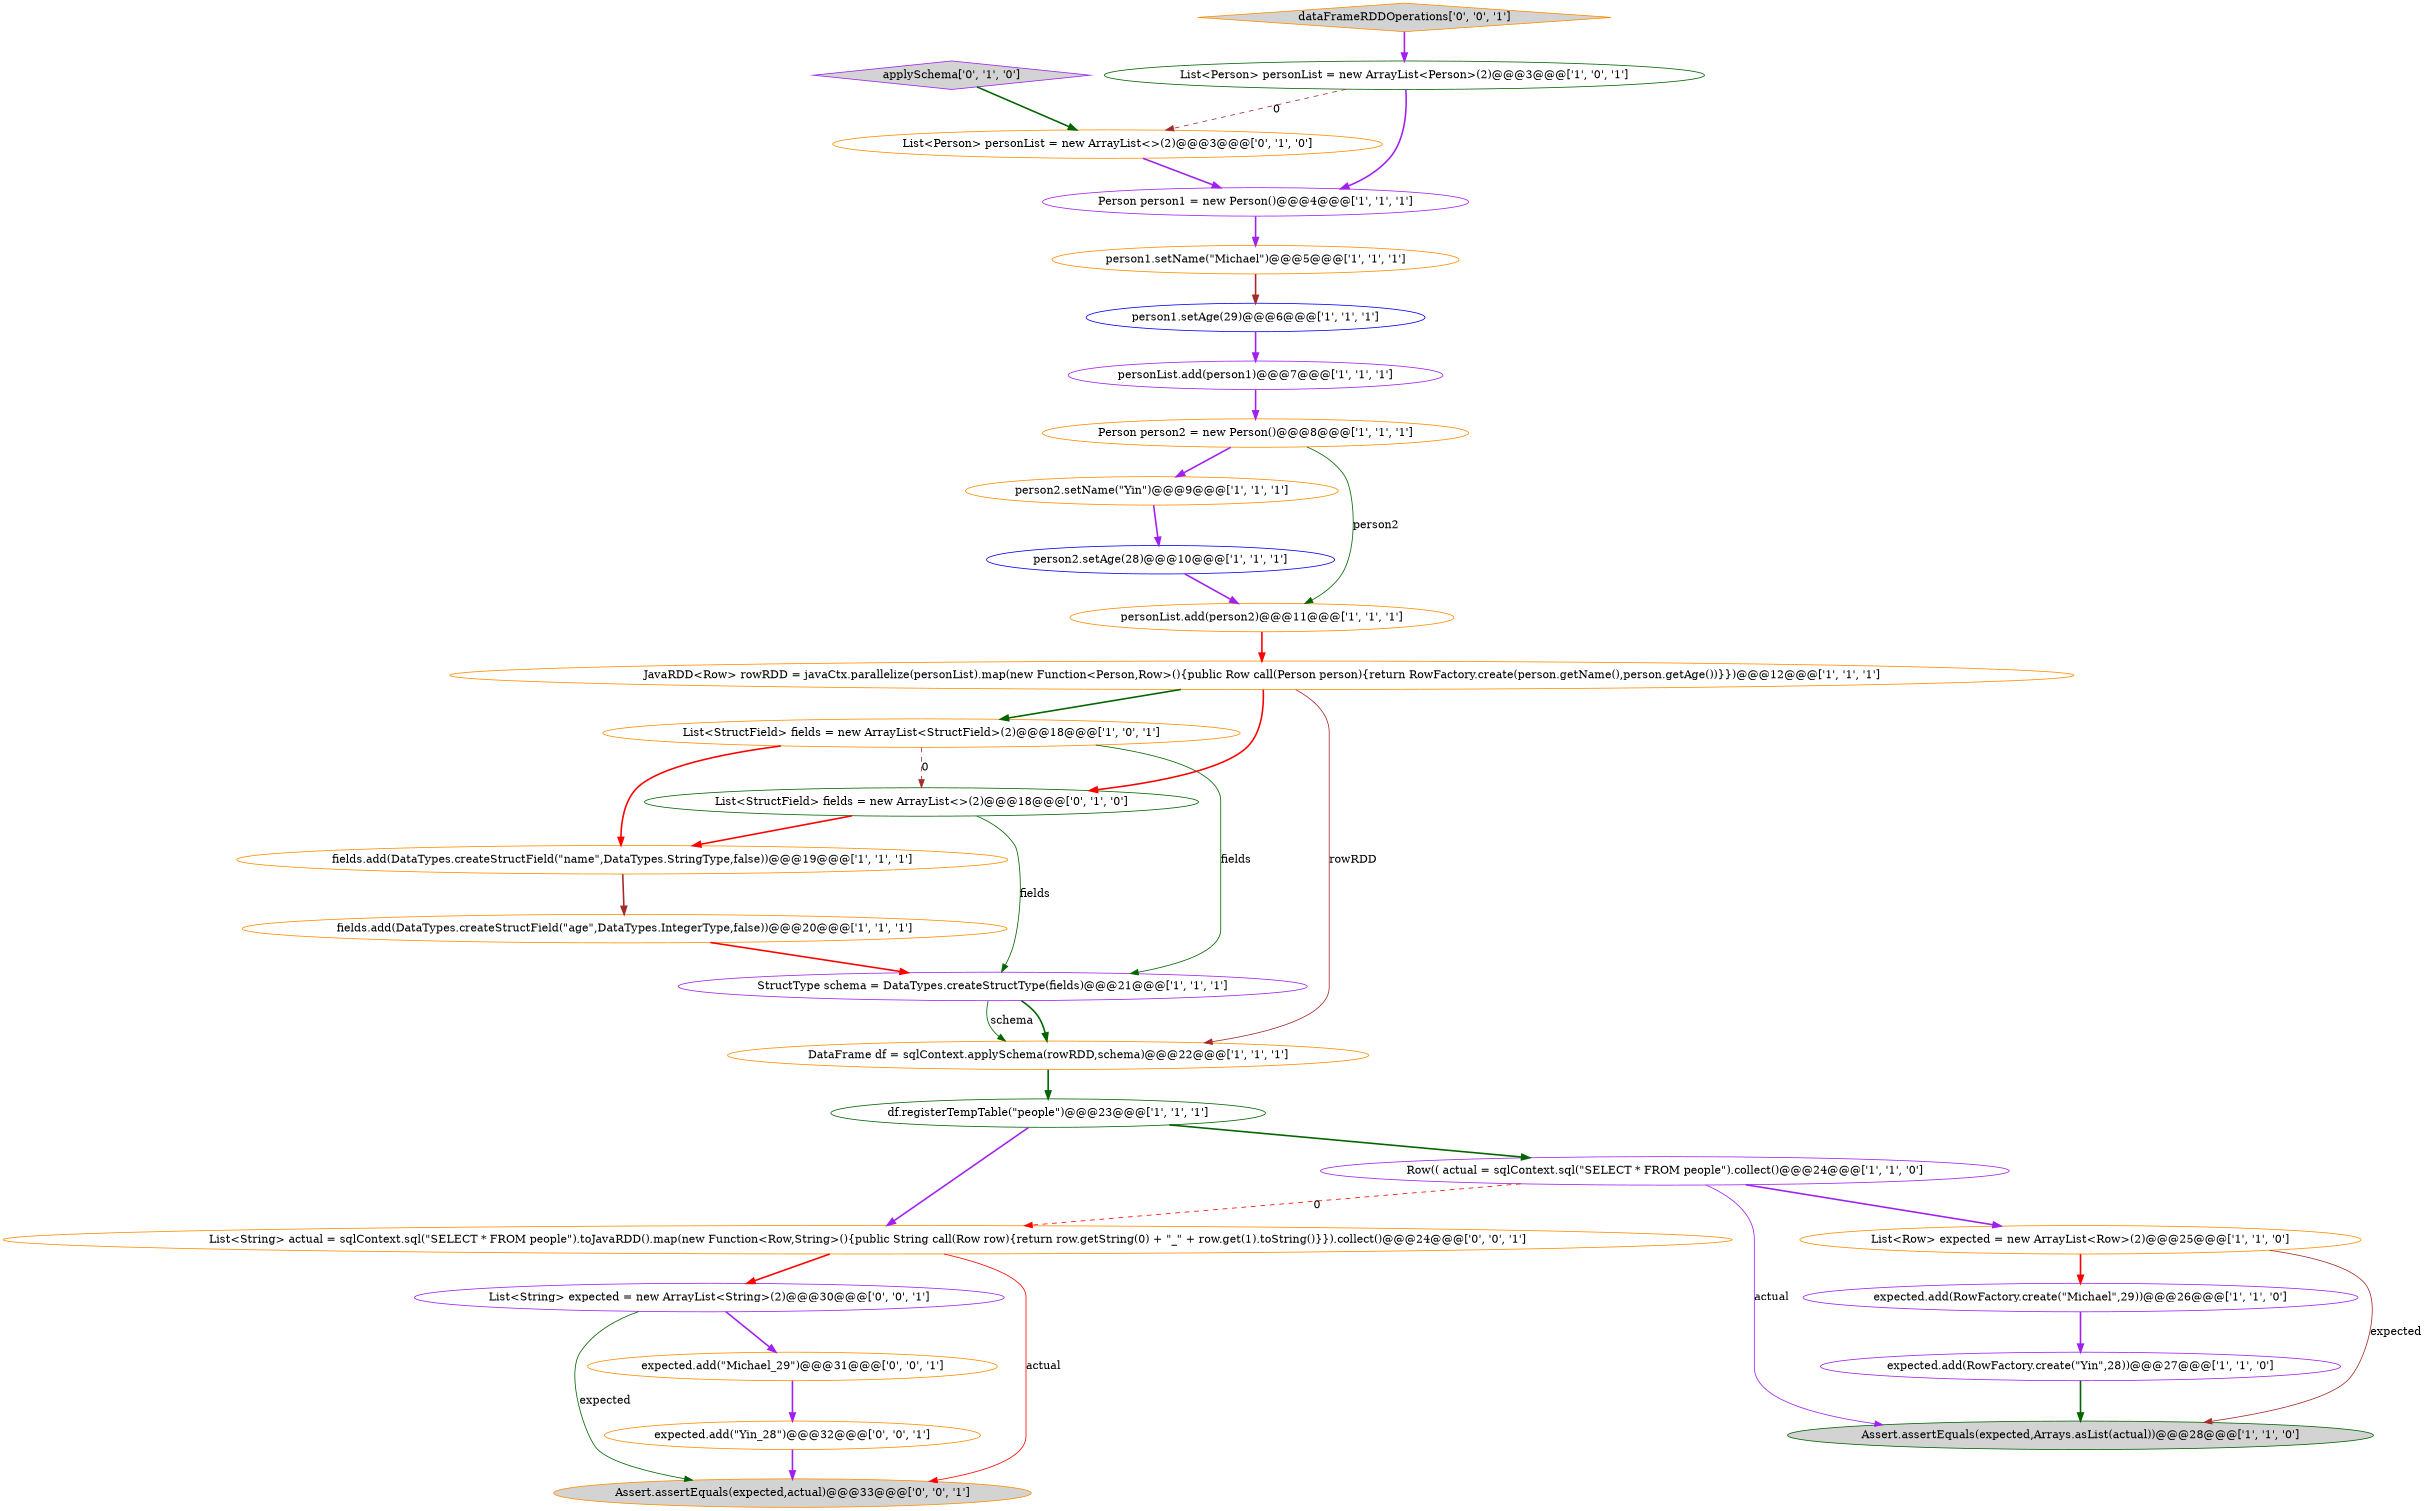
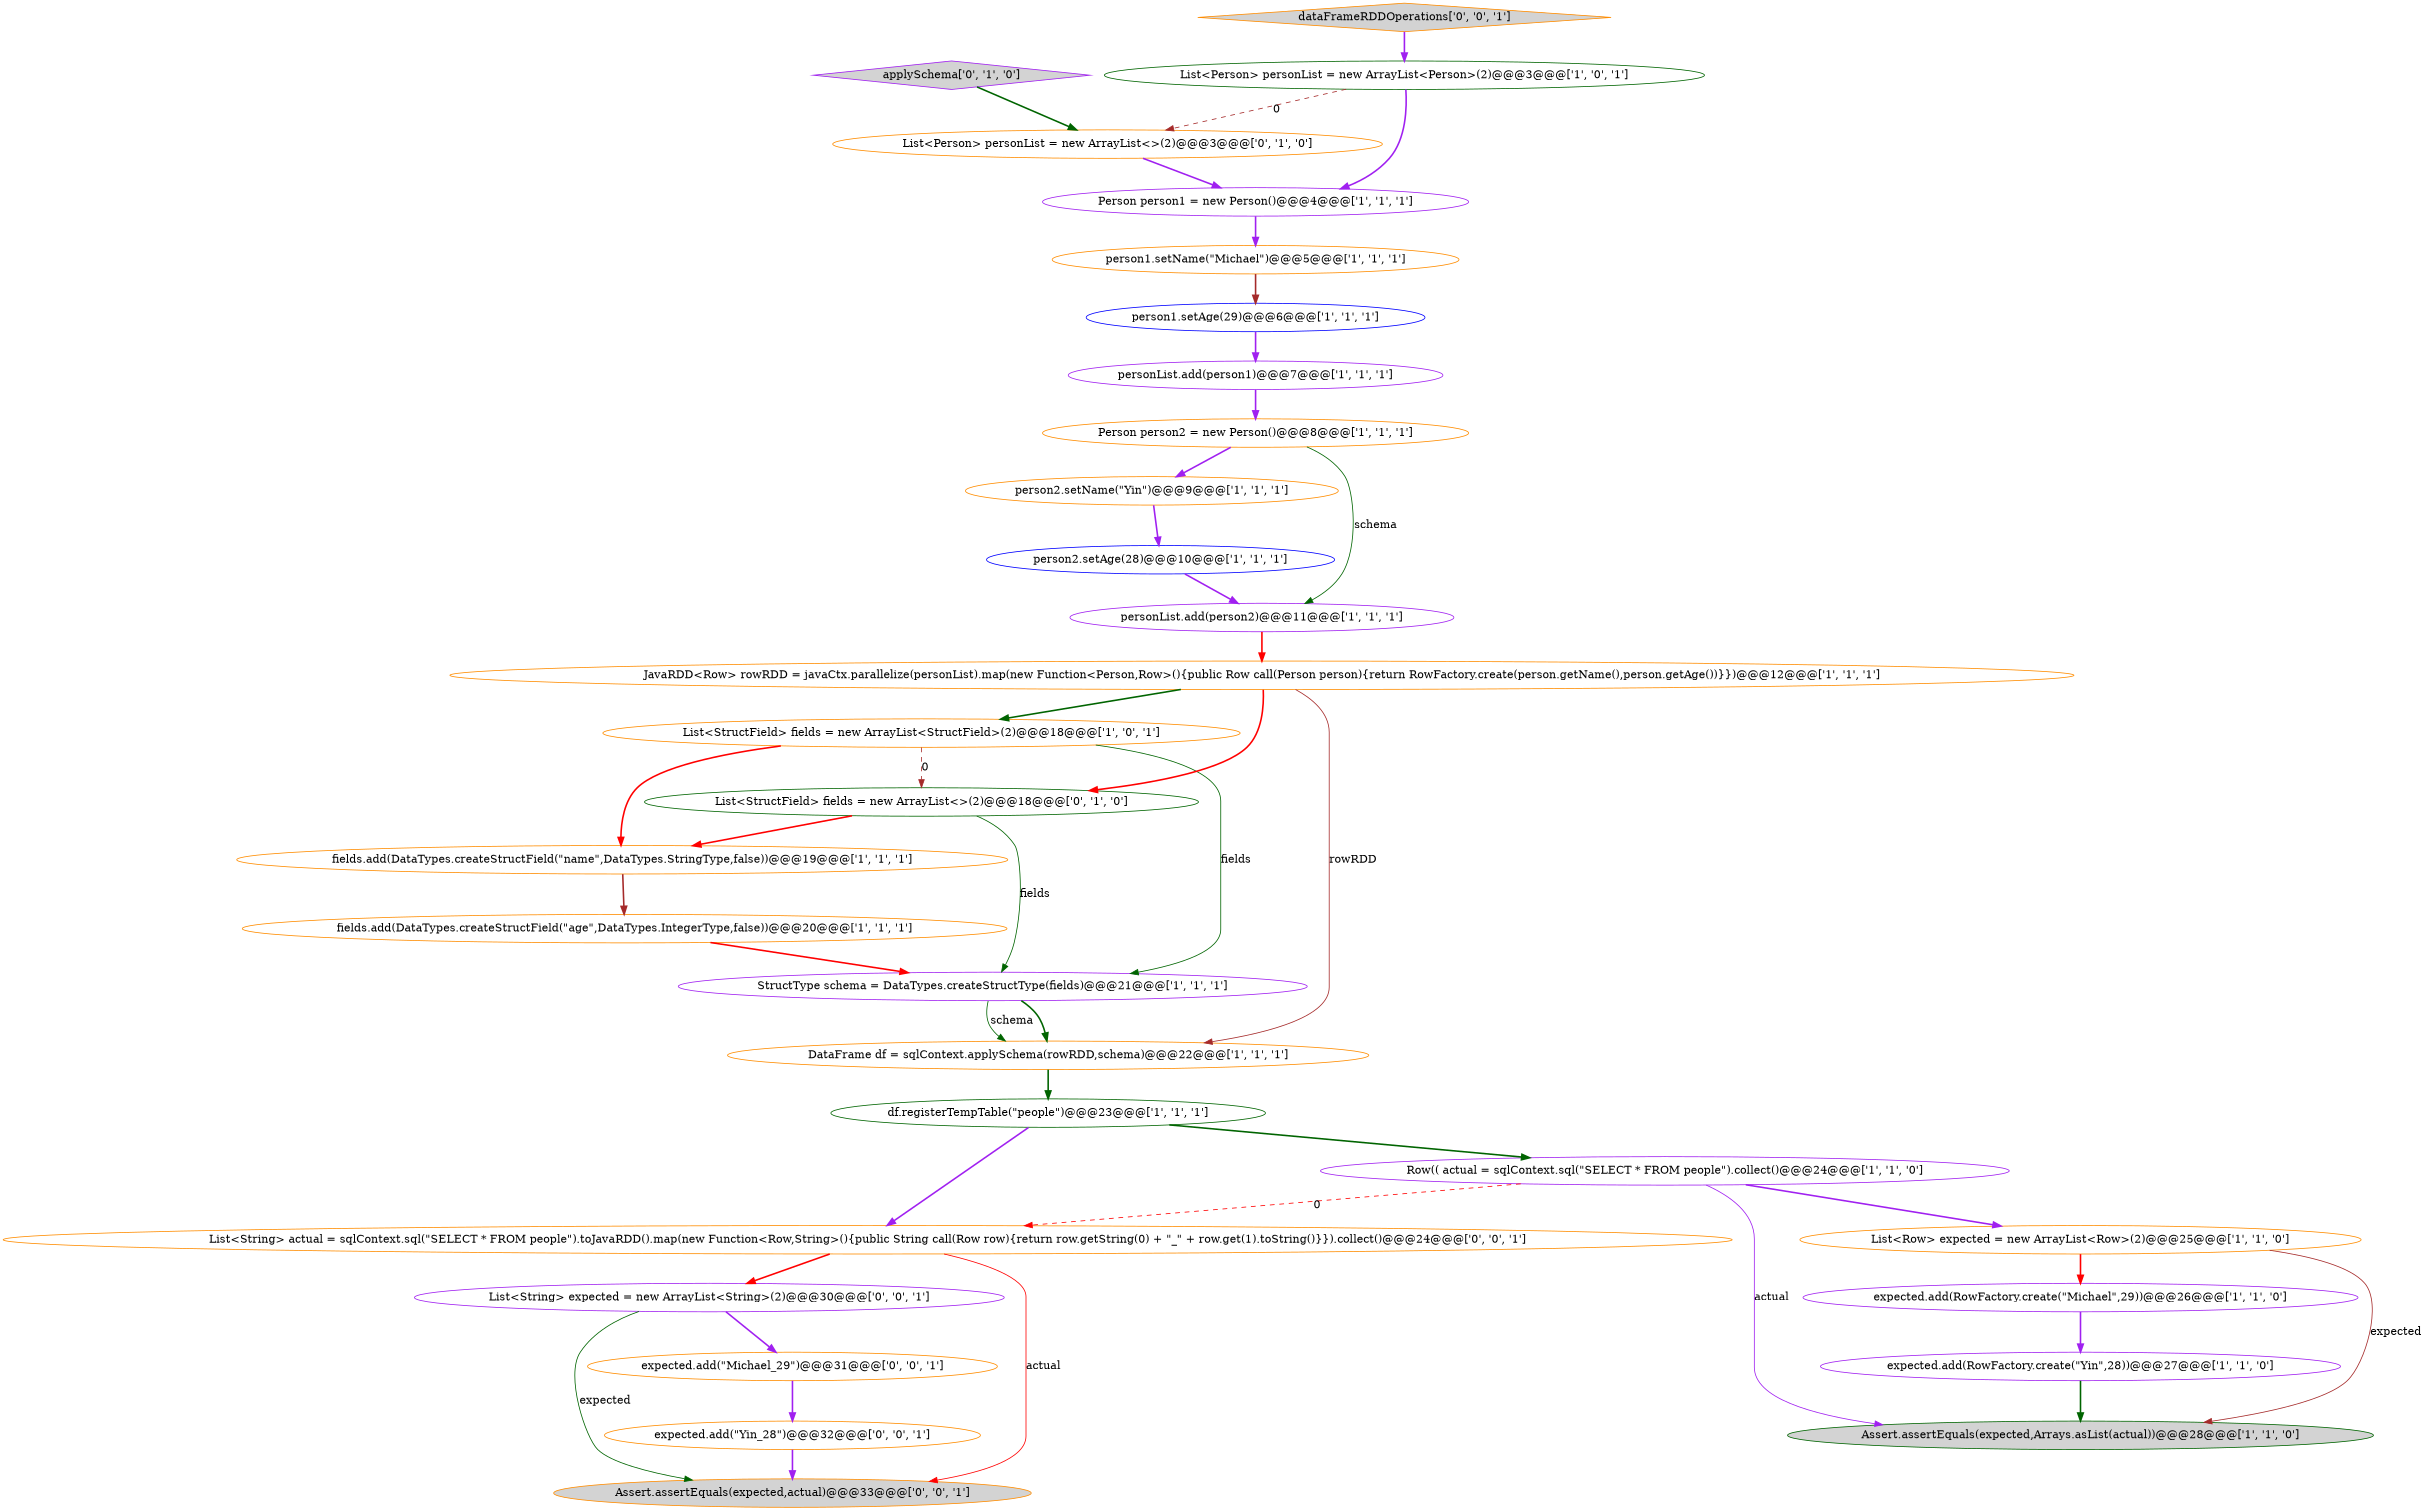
(1376, 525) -> (1376, 525)
(1262, 618) -> (1262, 618)
